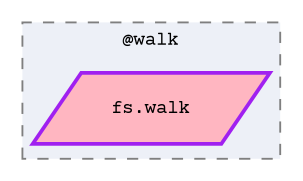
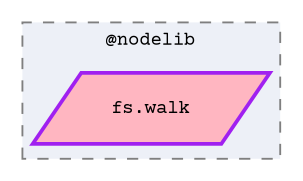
(151, 40) -> (151, 40)
